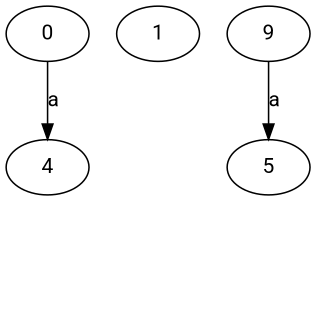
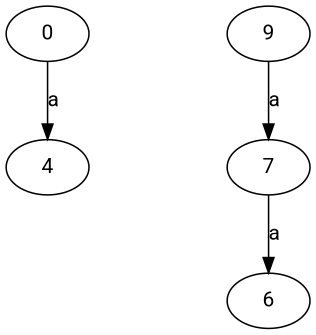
(158, 34) -> none
(269, 167) -> (269, 167)
none -> (269, 301)
